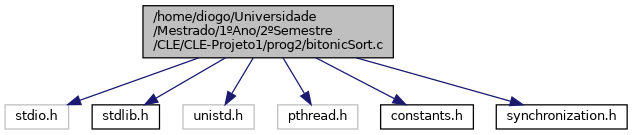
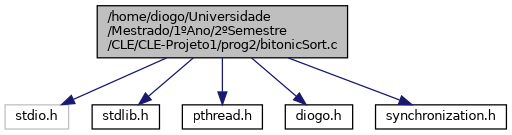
(219, 117) -> none
(318, 117) -> (222, 117)
(427, 117) -> (319, 117)
